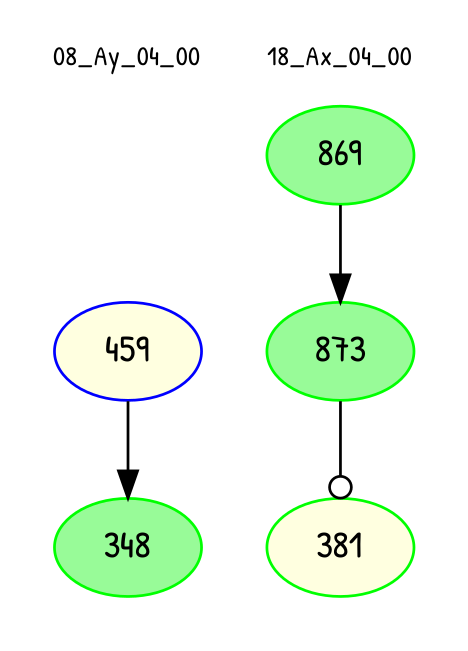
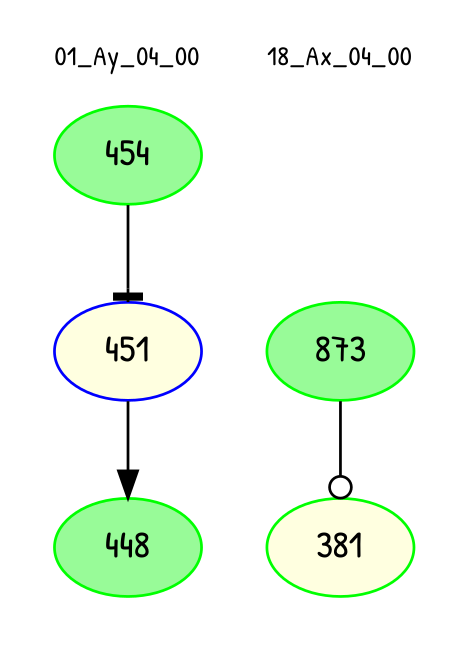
(128, 59) -> (128, 59)
none -> (128, 155)
(340, 155) -> none
(128, 351) -> (128, 351)
(128, 547) -> (128, 547)
